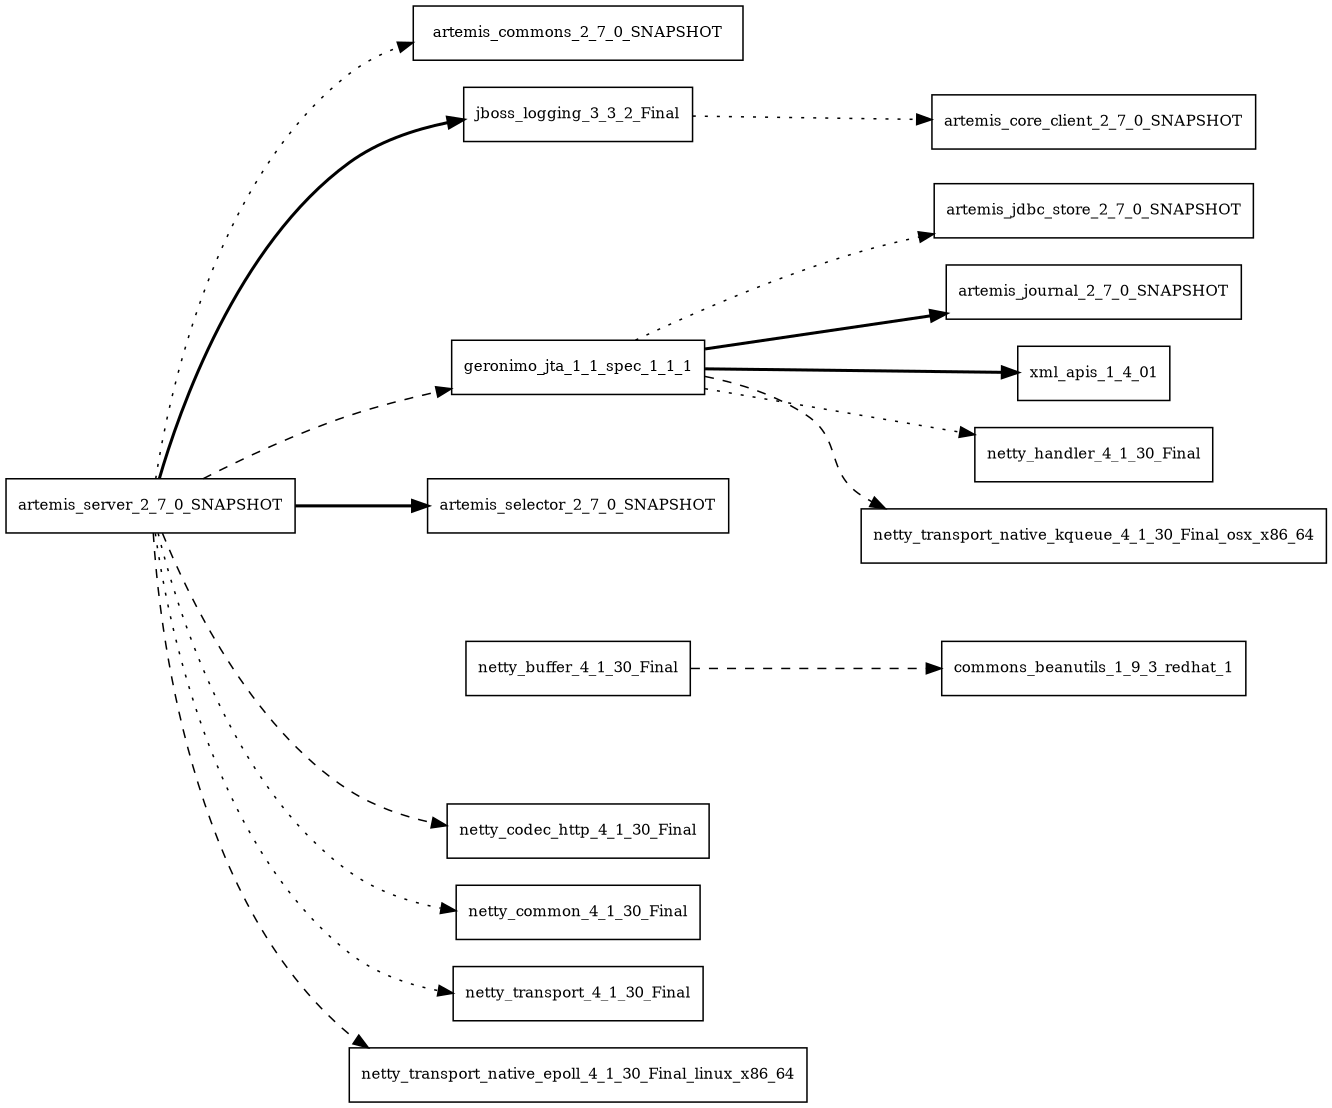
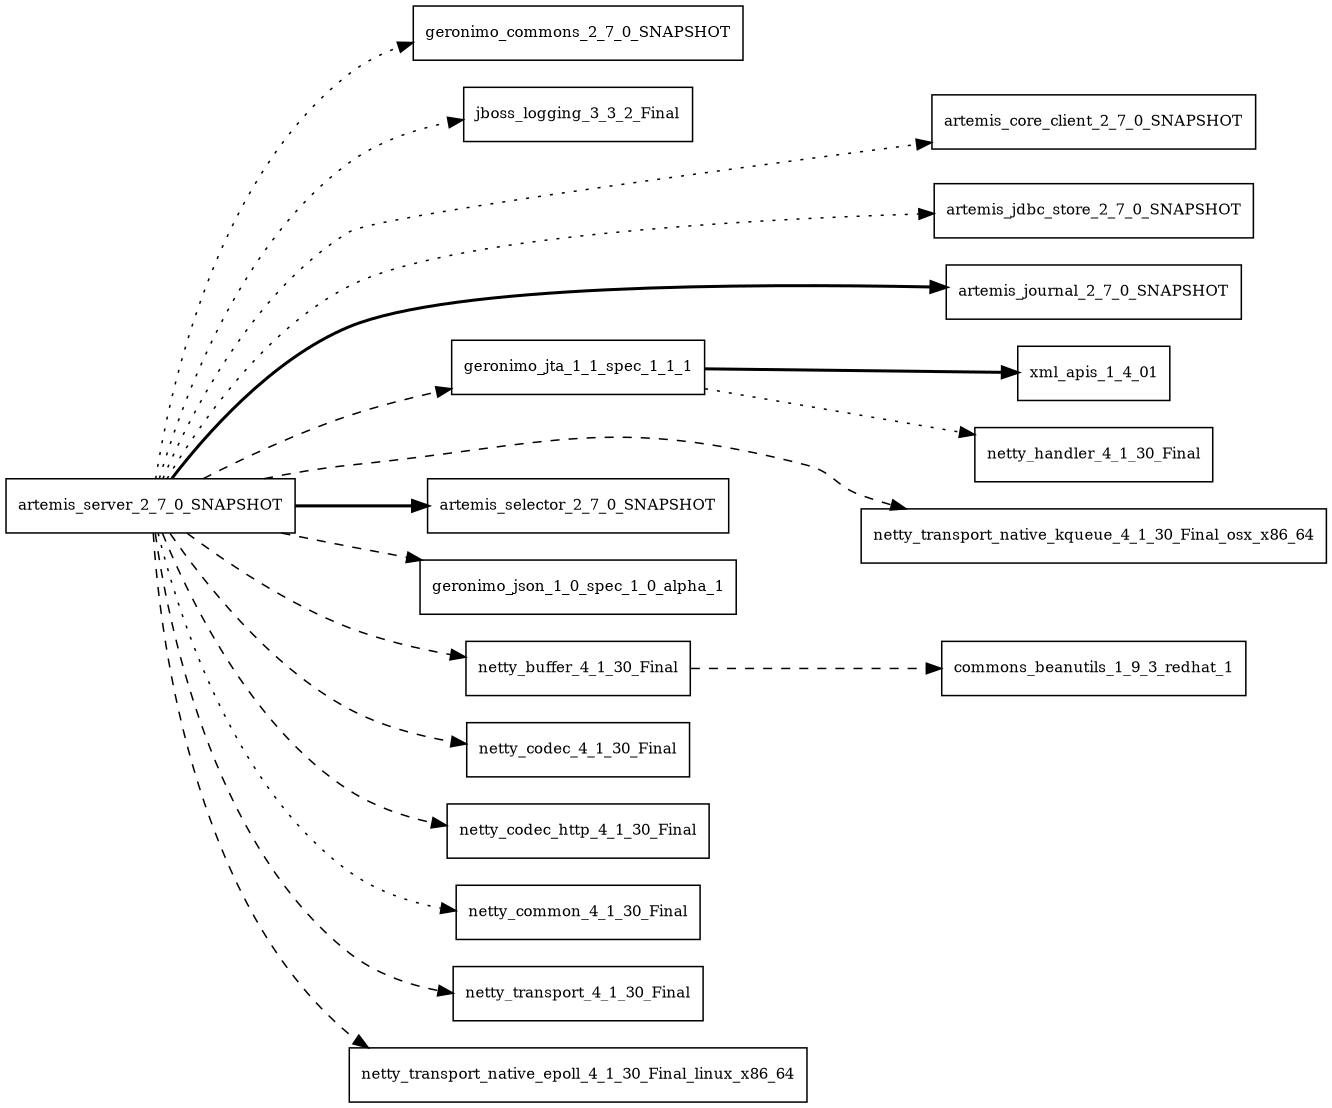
(578, 33) -> (578, 33)
(805, 118) -> (477, 206)
(259, 260) -> (259, 260)
(774, 281) -> (498, 247)
(818, 332) -> (521, 296)
(807, 416) -> (582, 438)
none -> (578, 587)
none -> (311, 611)
none -> (578, 750)
(236, 805) -> (236, 805)
